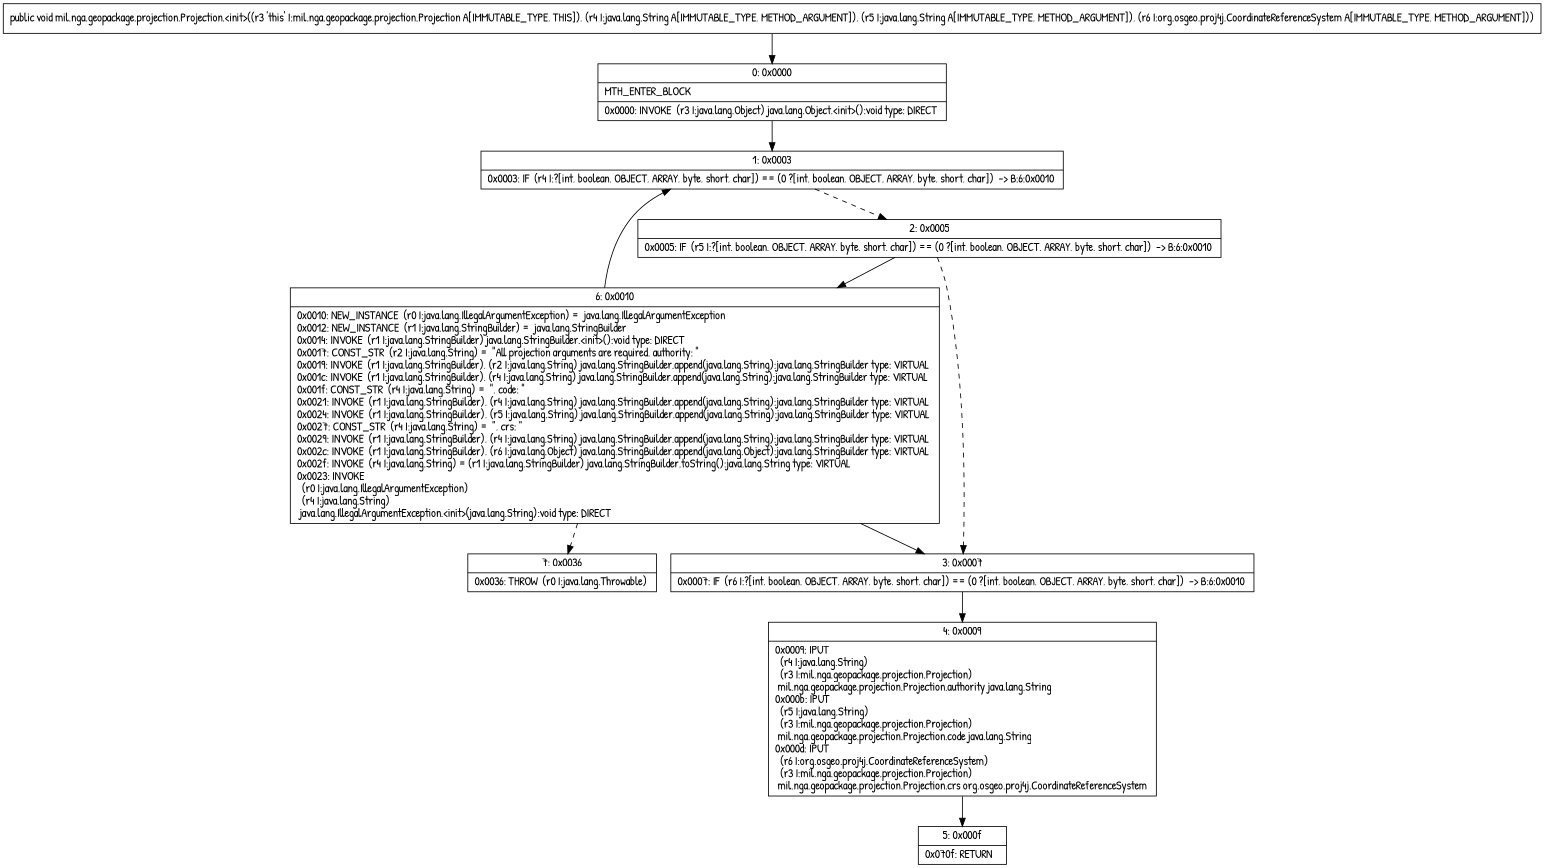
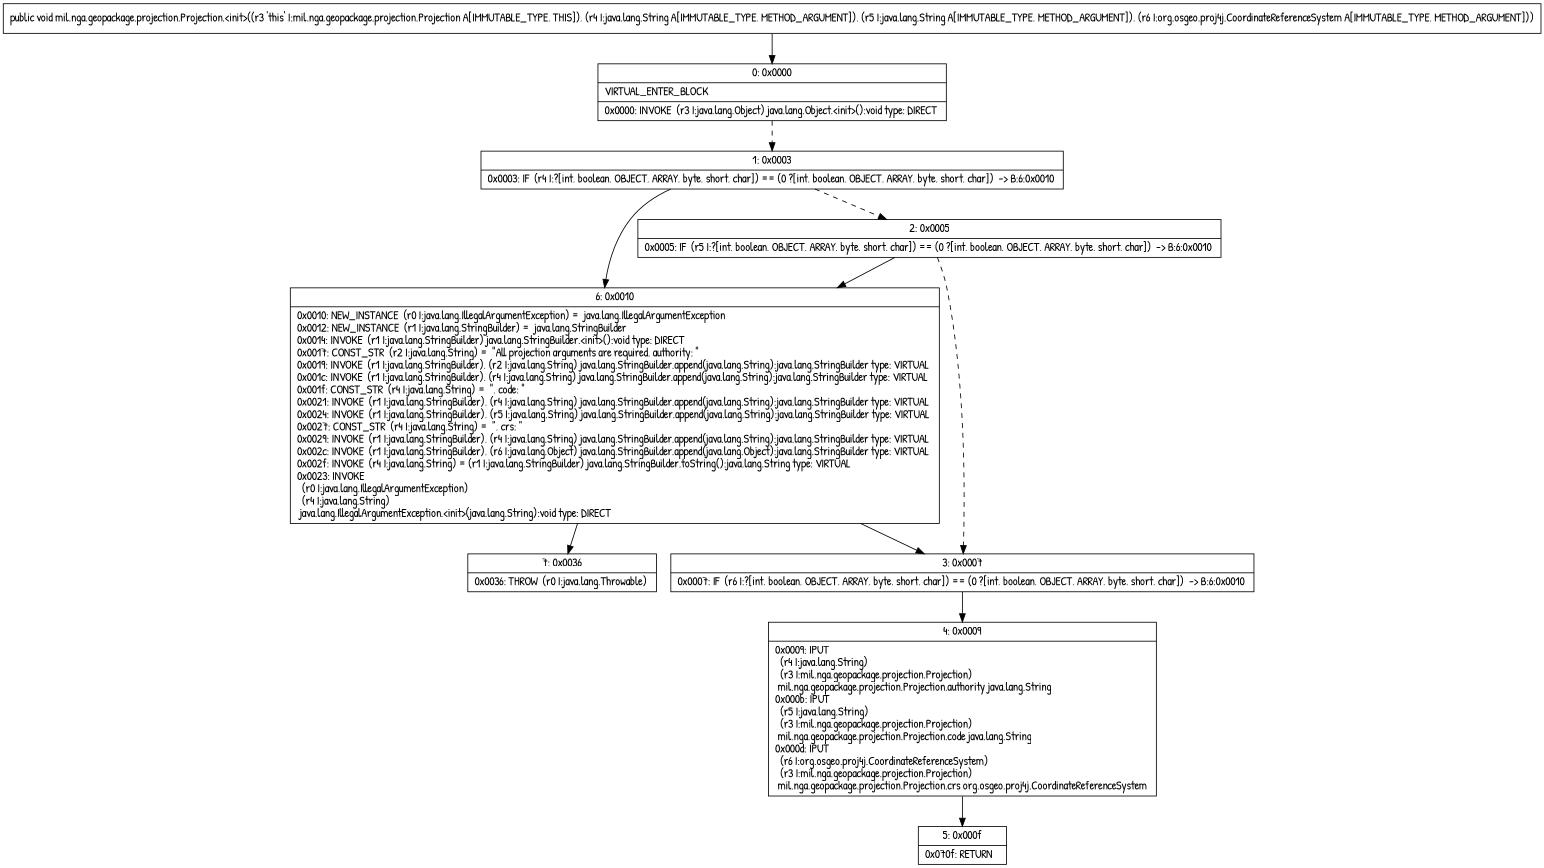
(648, 92) -> (657, 92)
(772, 132) -> (772, 132)
(622, 232) -> (626, 225)
(574, 535) -> (574, 535)
